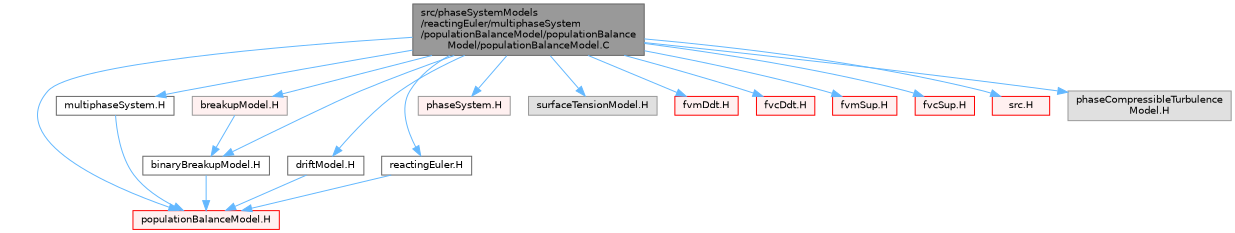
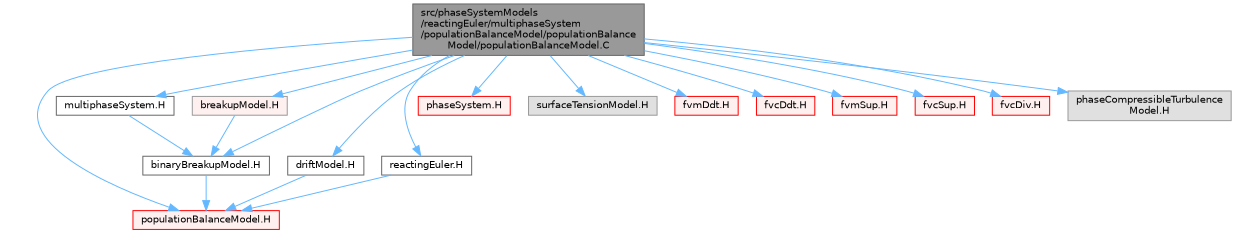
(464, 106) -> (464, 106)
(1021, 106) -> (1021, 106)
(131, 170) -> (156, 133)
